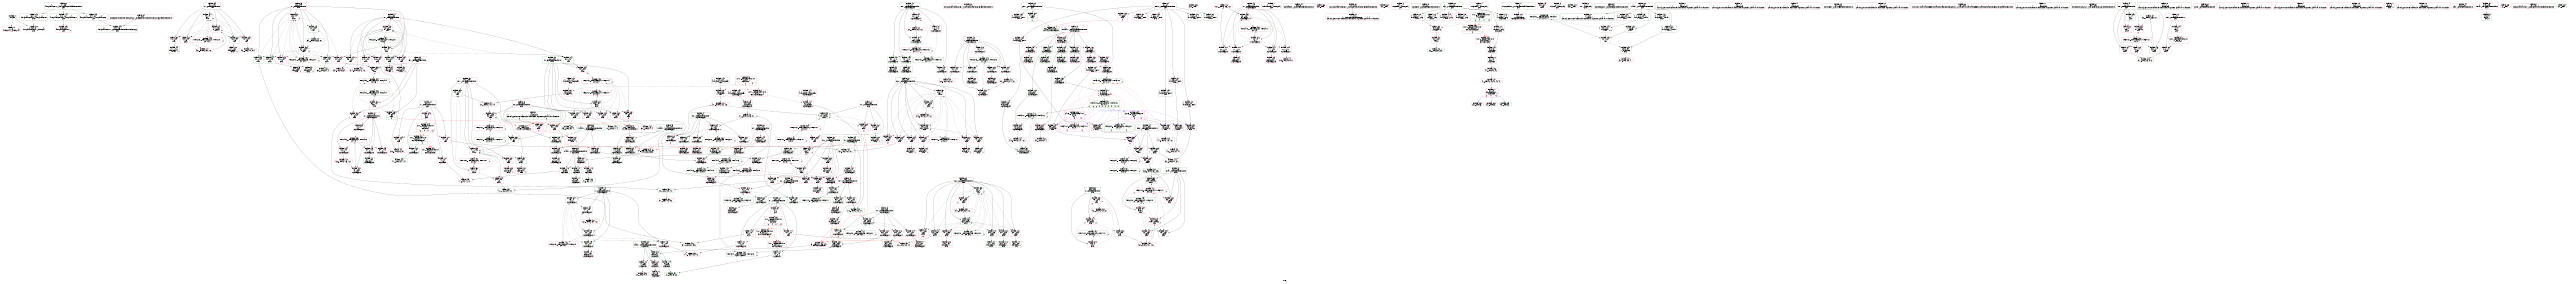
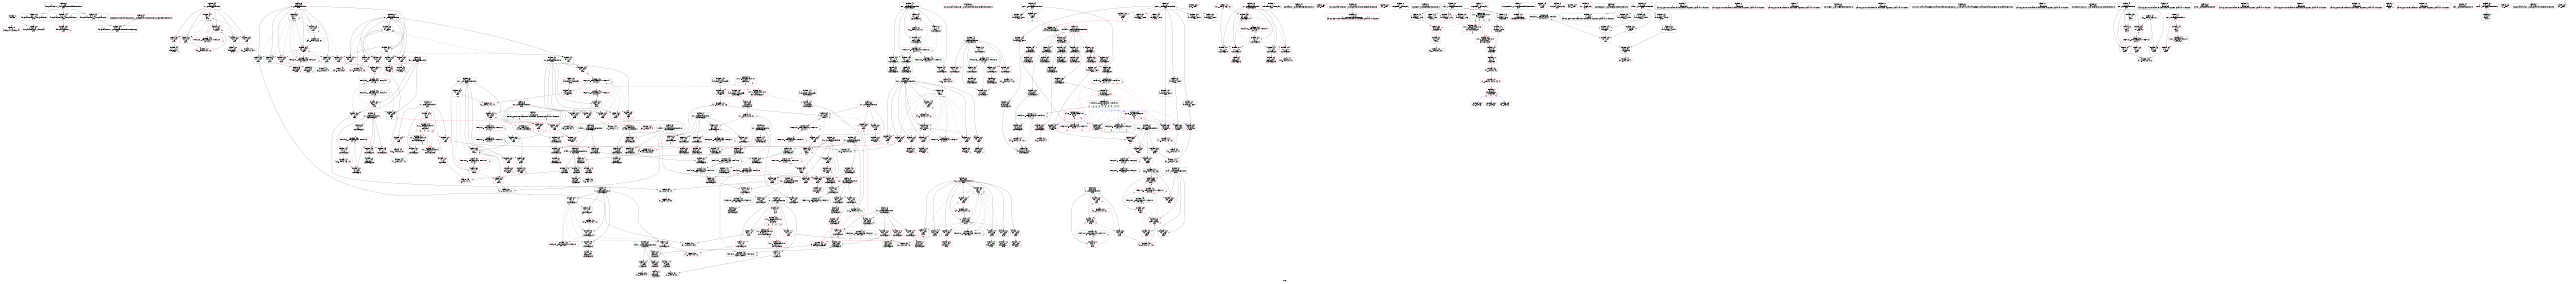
(383, 40) -> none
